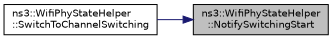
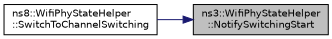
(81, 20) -> (81, 20)
